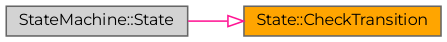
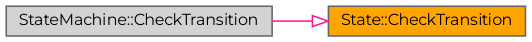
(97, 21) -> (139, 21)
